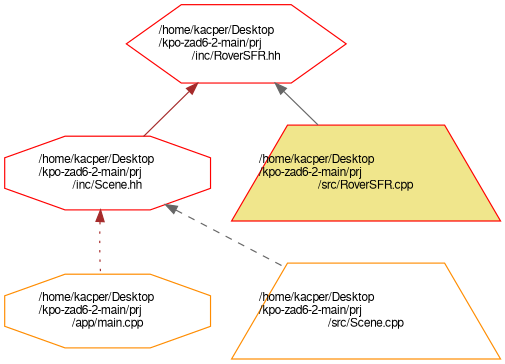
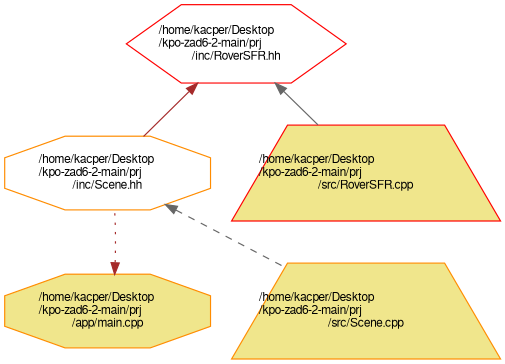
(108, 173) -> (108, 173)
(100, 248) -> (115, 236)
(108, 311) -> (108, 311)
(366, 311) -> (366, 311)
